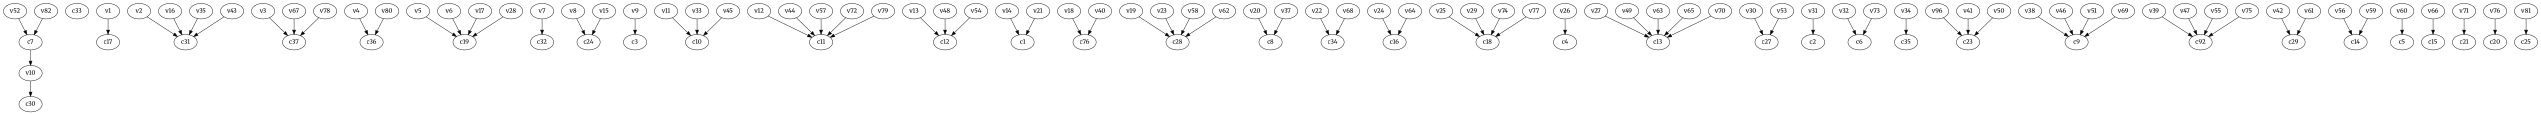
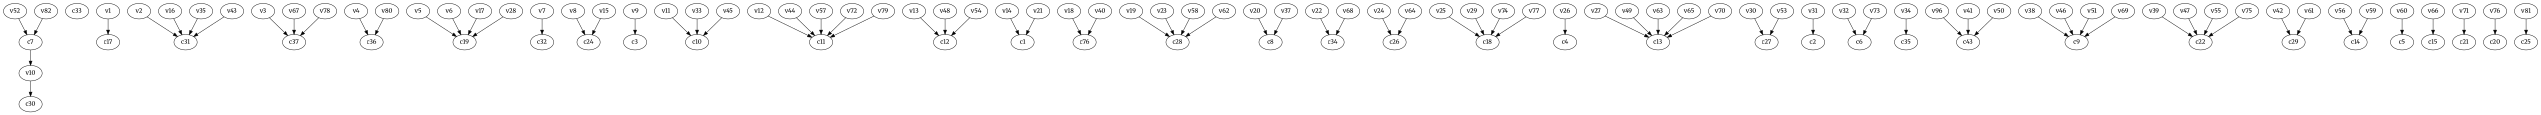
(1395, 42) -> (1395, 42)
(1968, 42) -> (1968, 42)
(2201, 42) -> (2201, 42)
